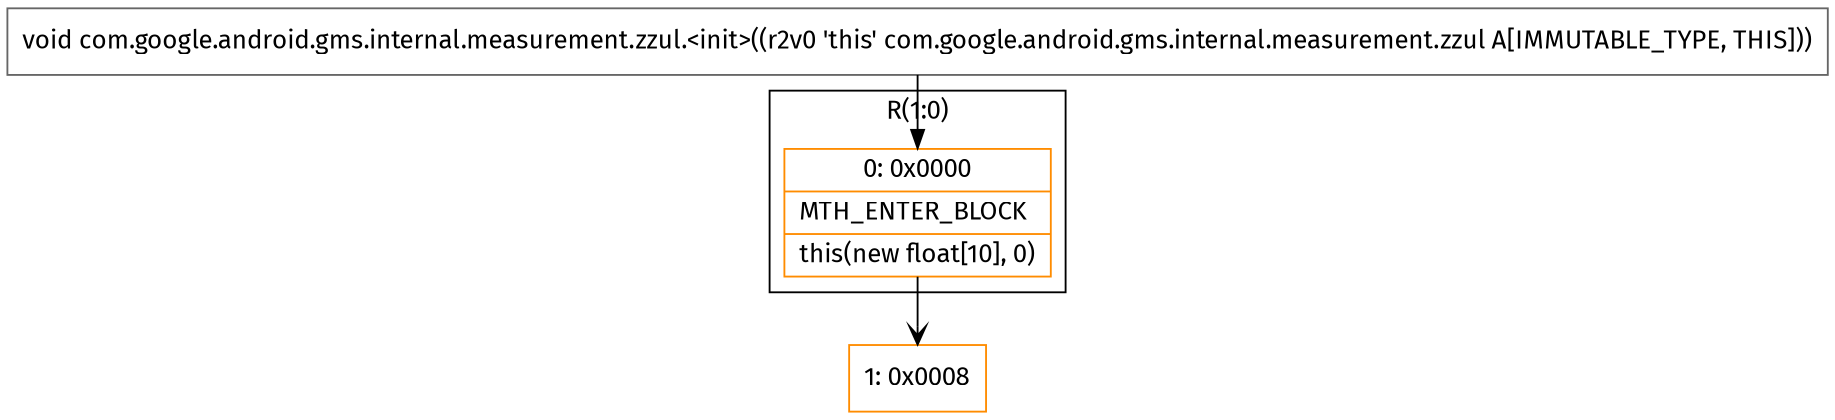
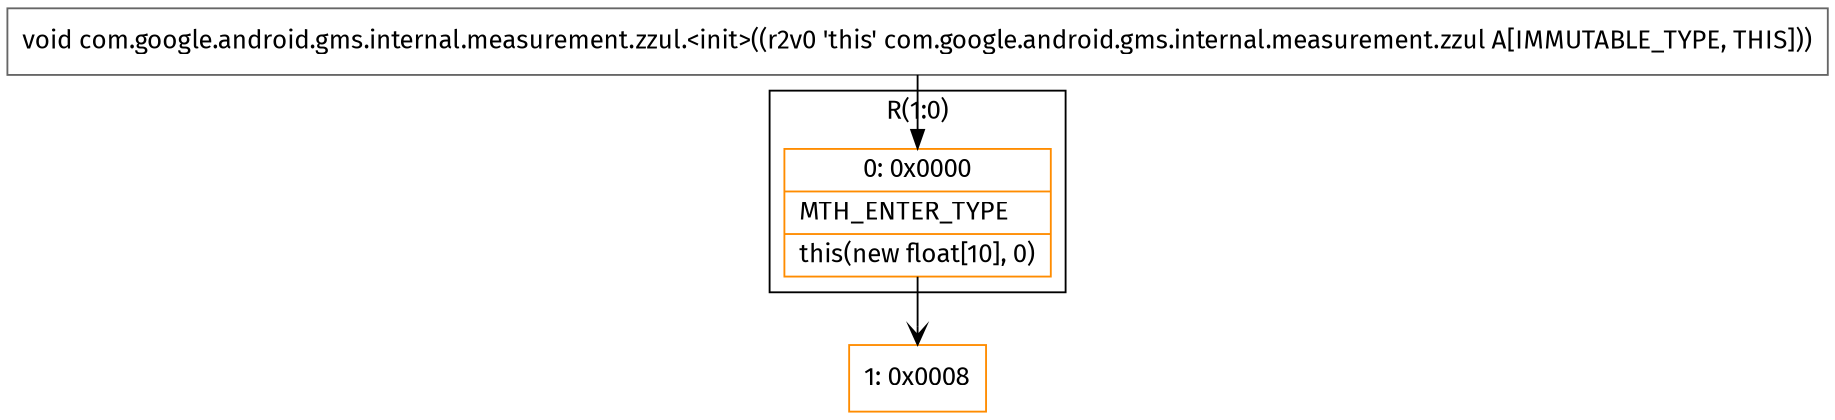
(914, 212) -> (905, 212)
